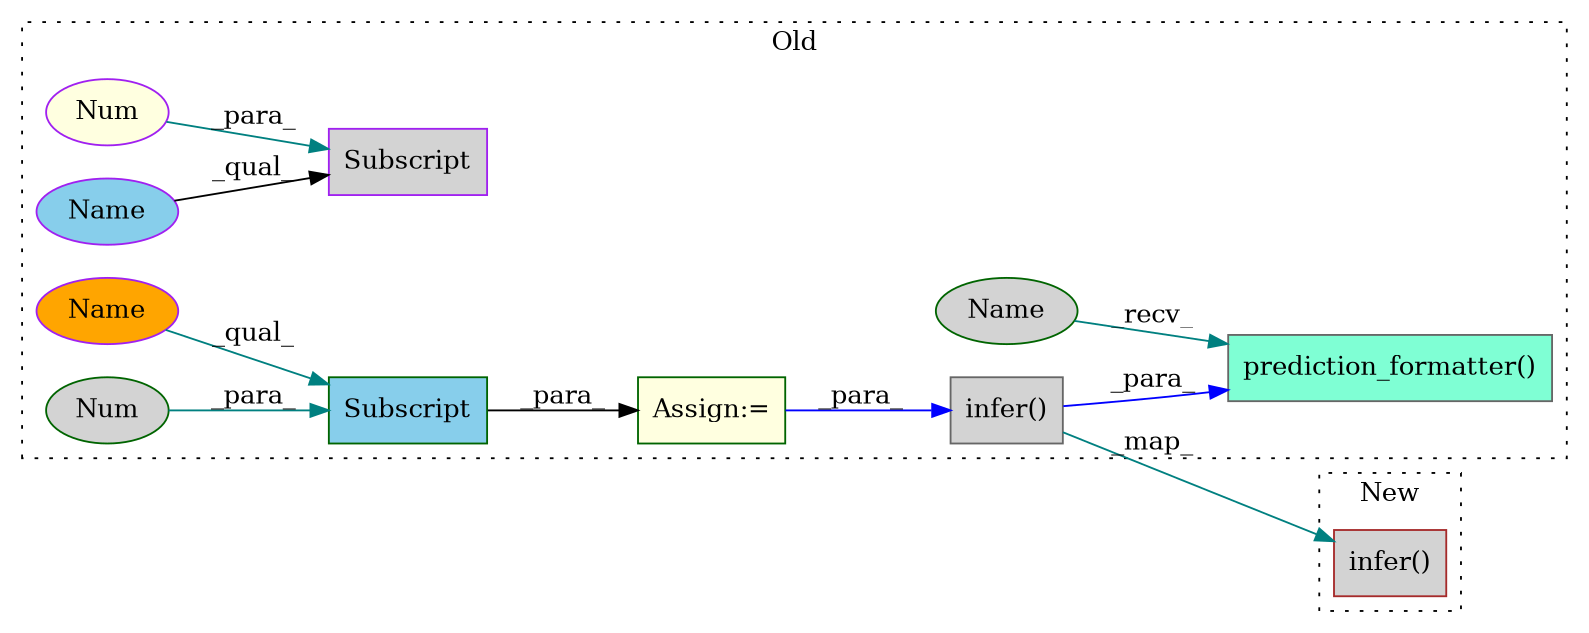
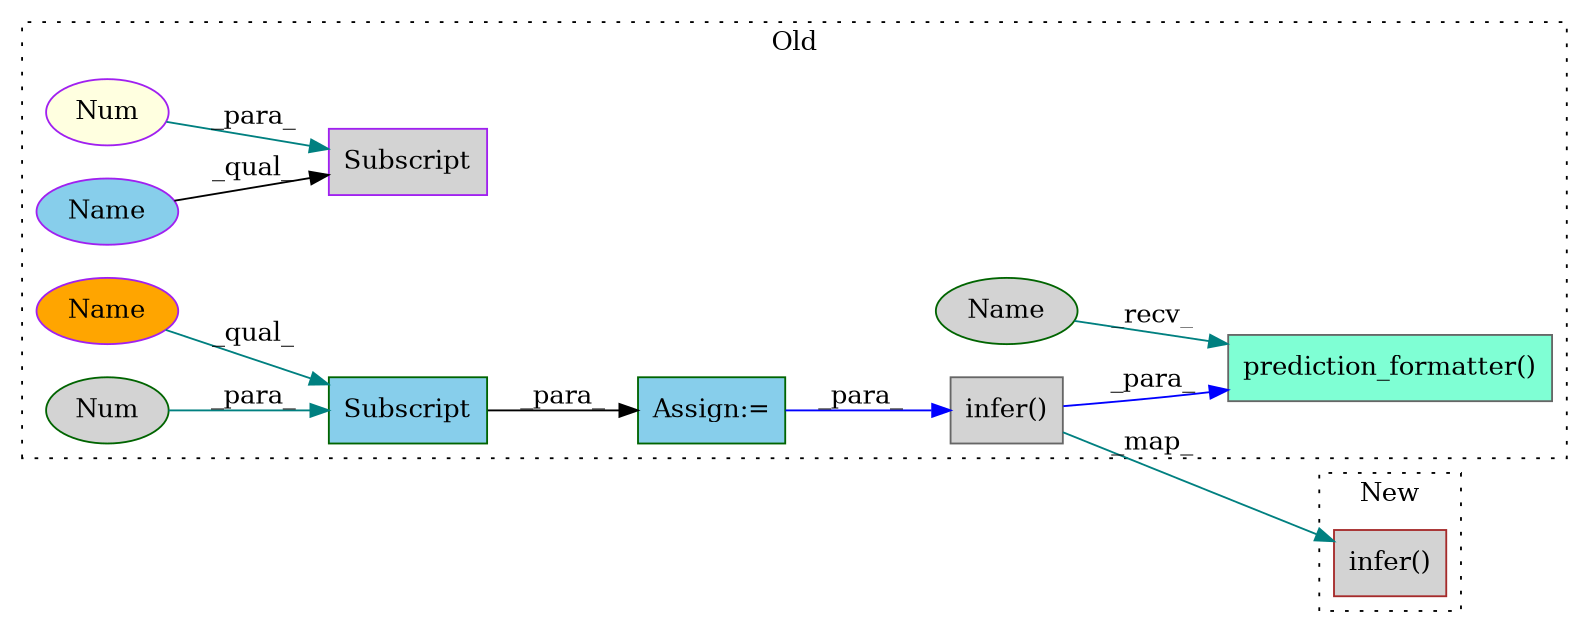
(712, 410) -> (712, 410)
